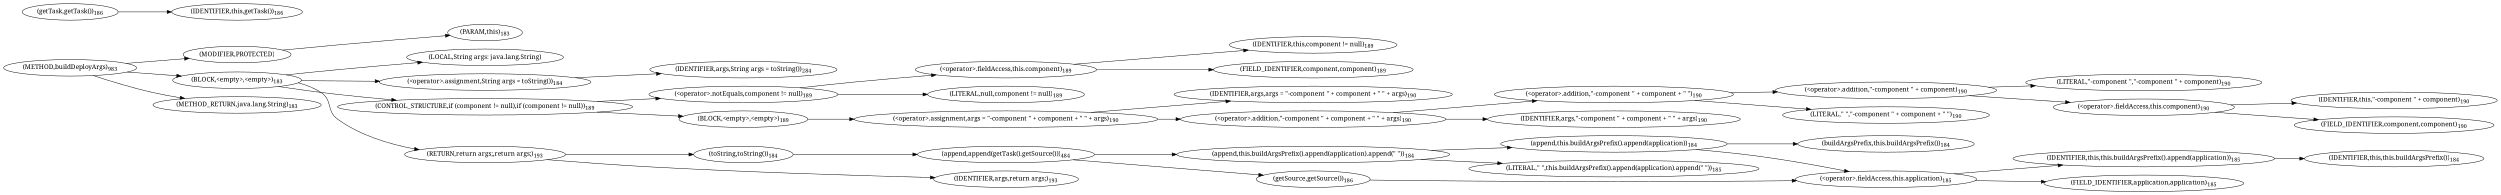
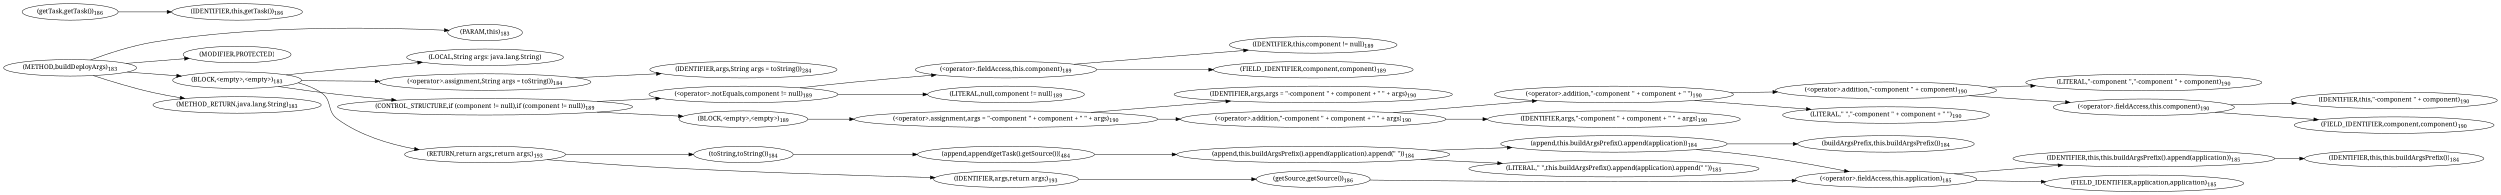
(364, 43) -> (266, 31)
(113, 67) -> (113, 67)
(1166, 167) -> (1165, 179)
